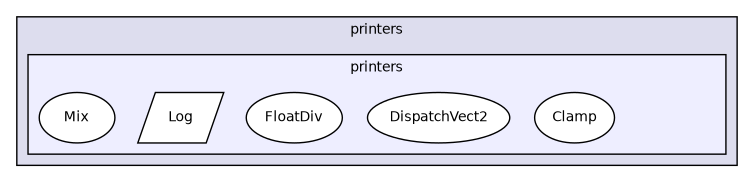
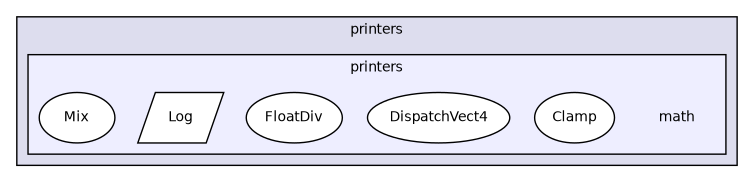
(439, 118) -> (439, 118)
none -> (677, 118)
